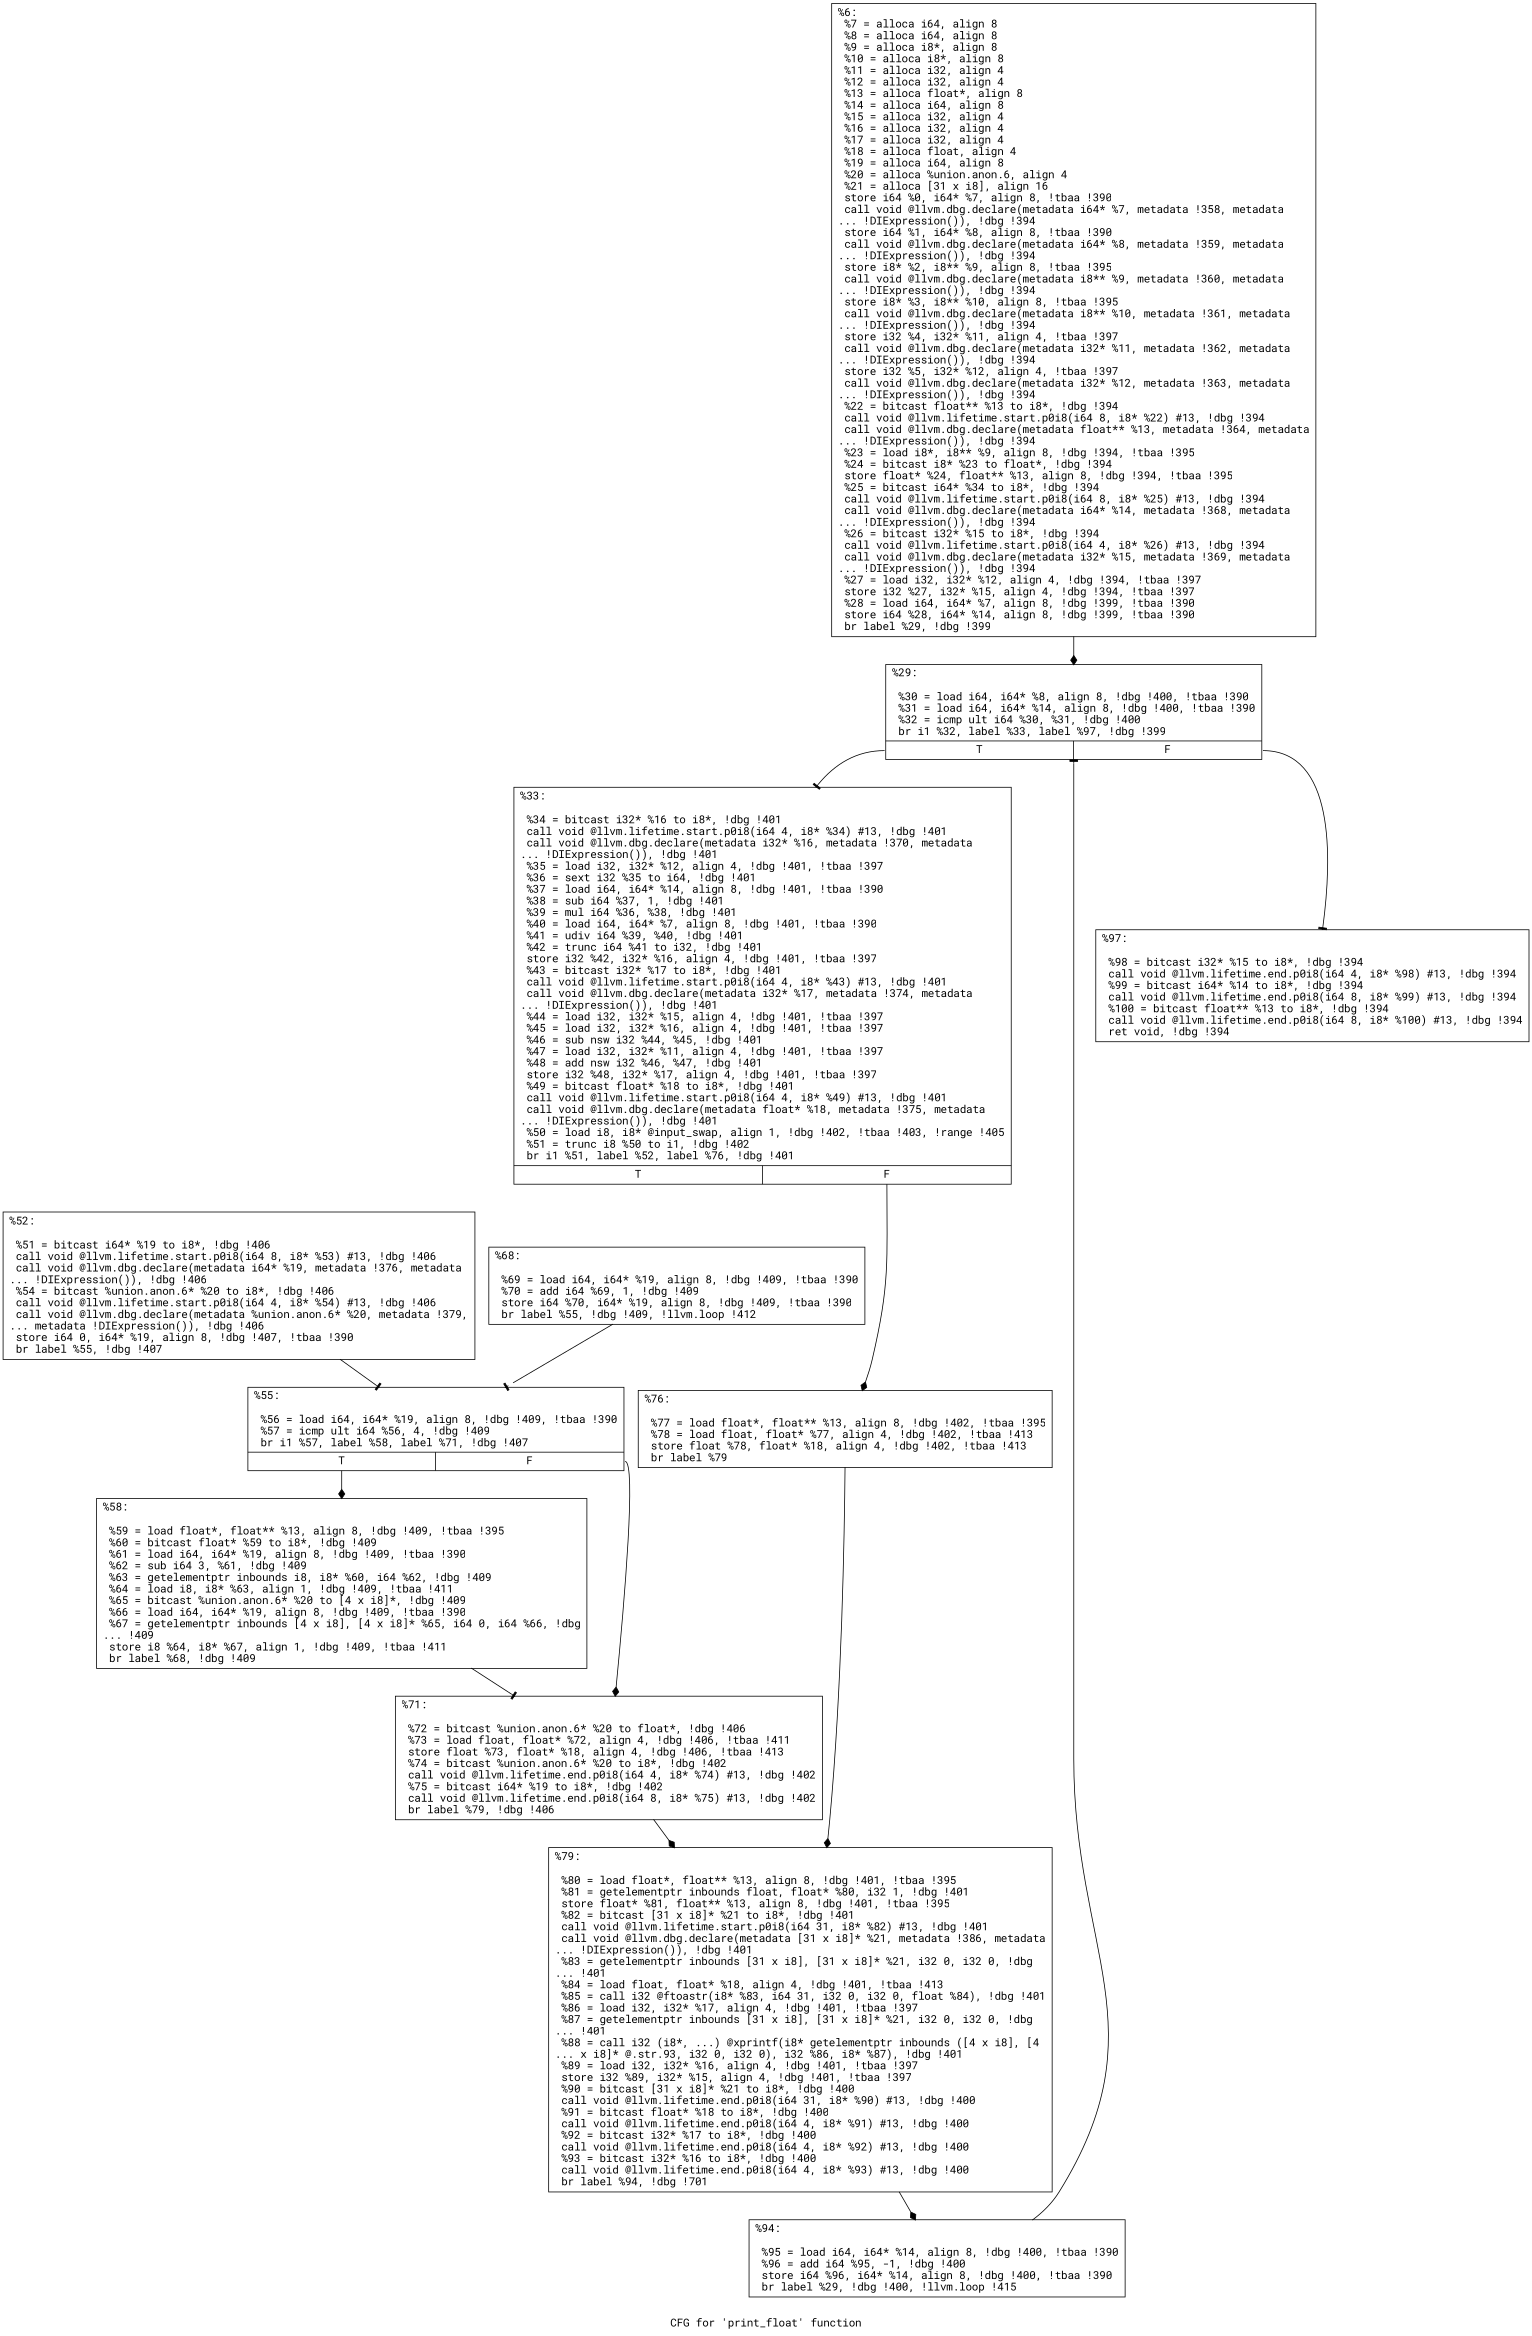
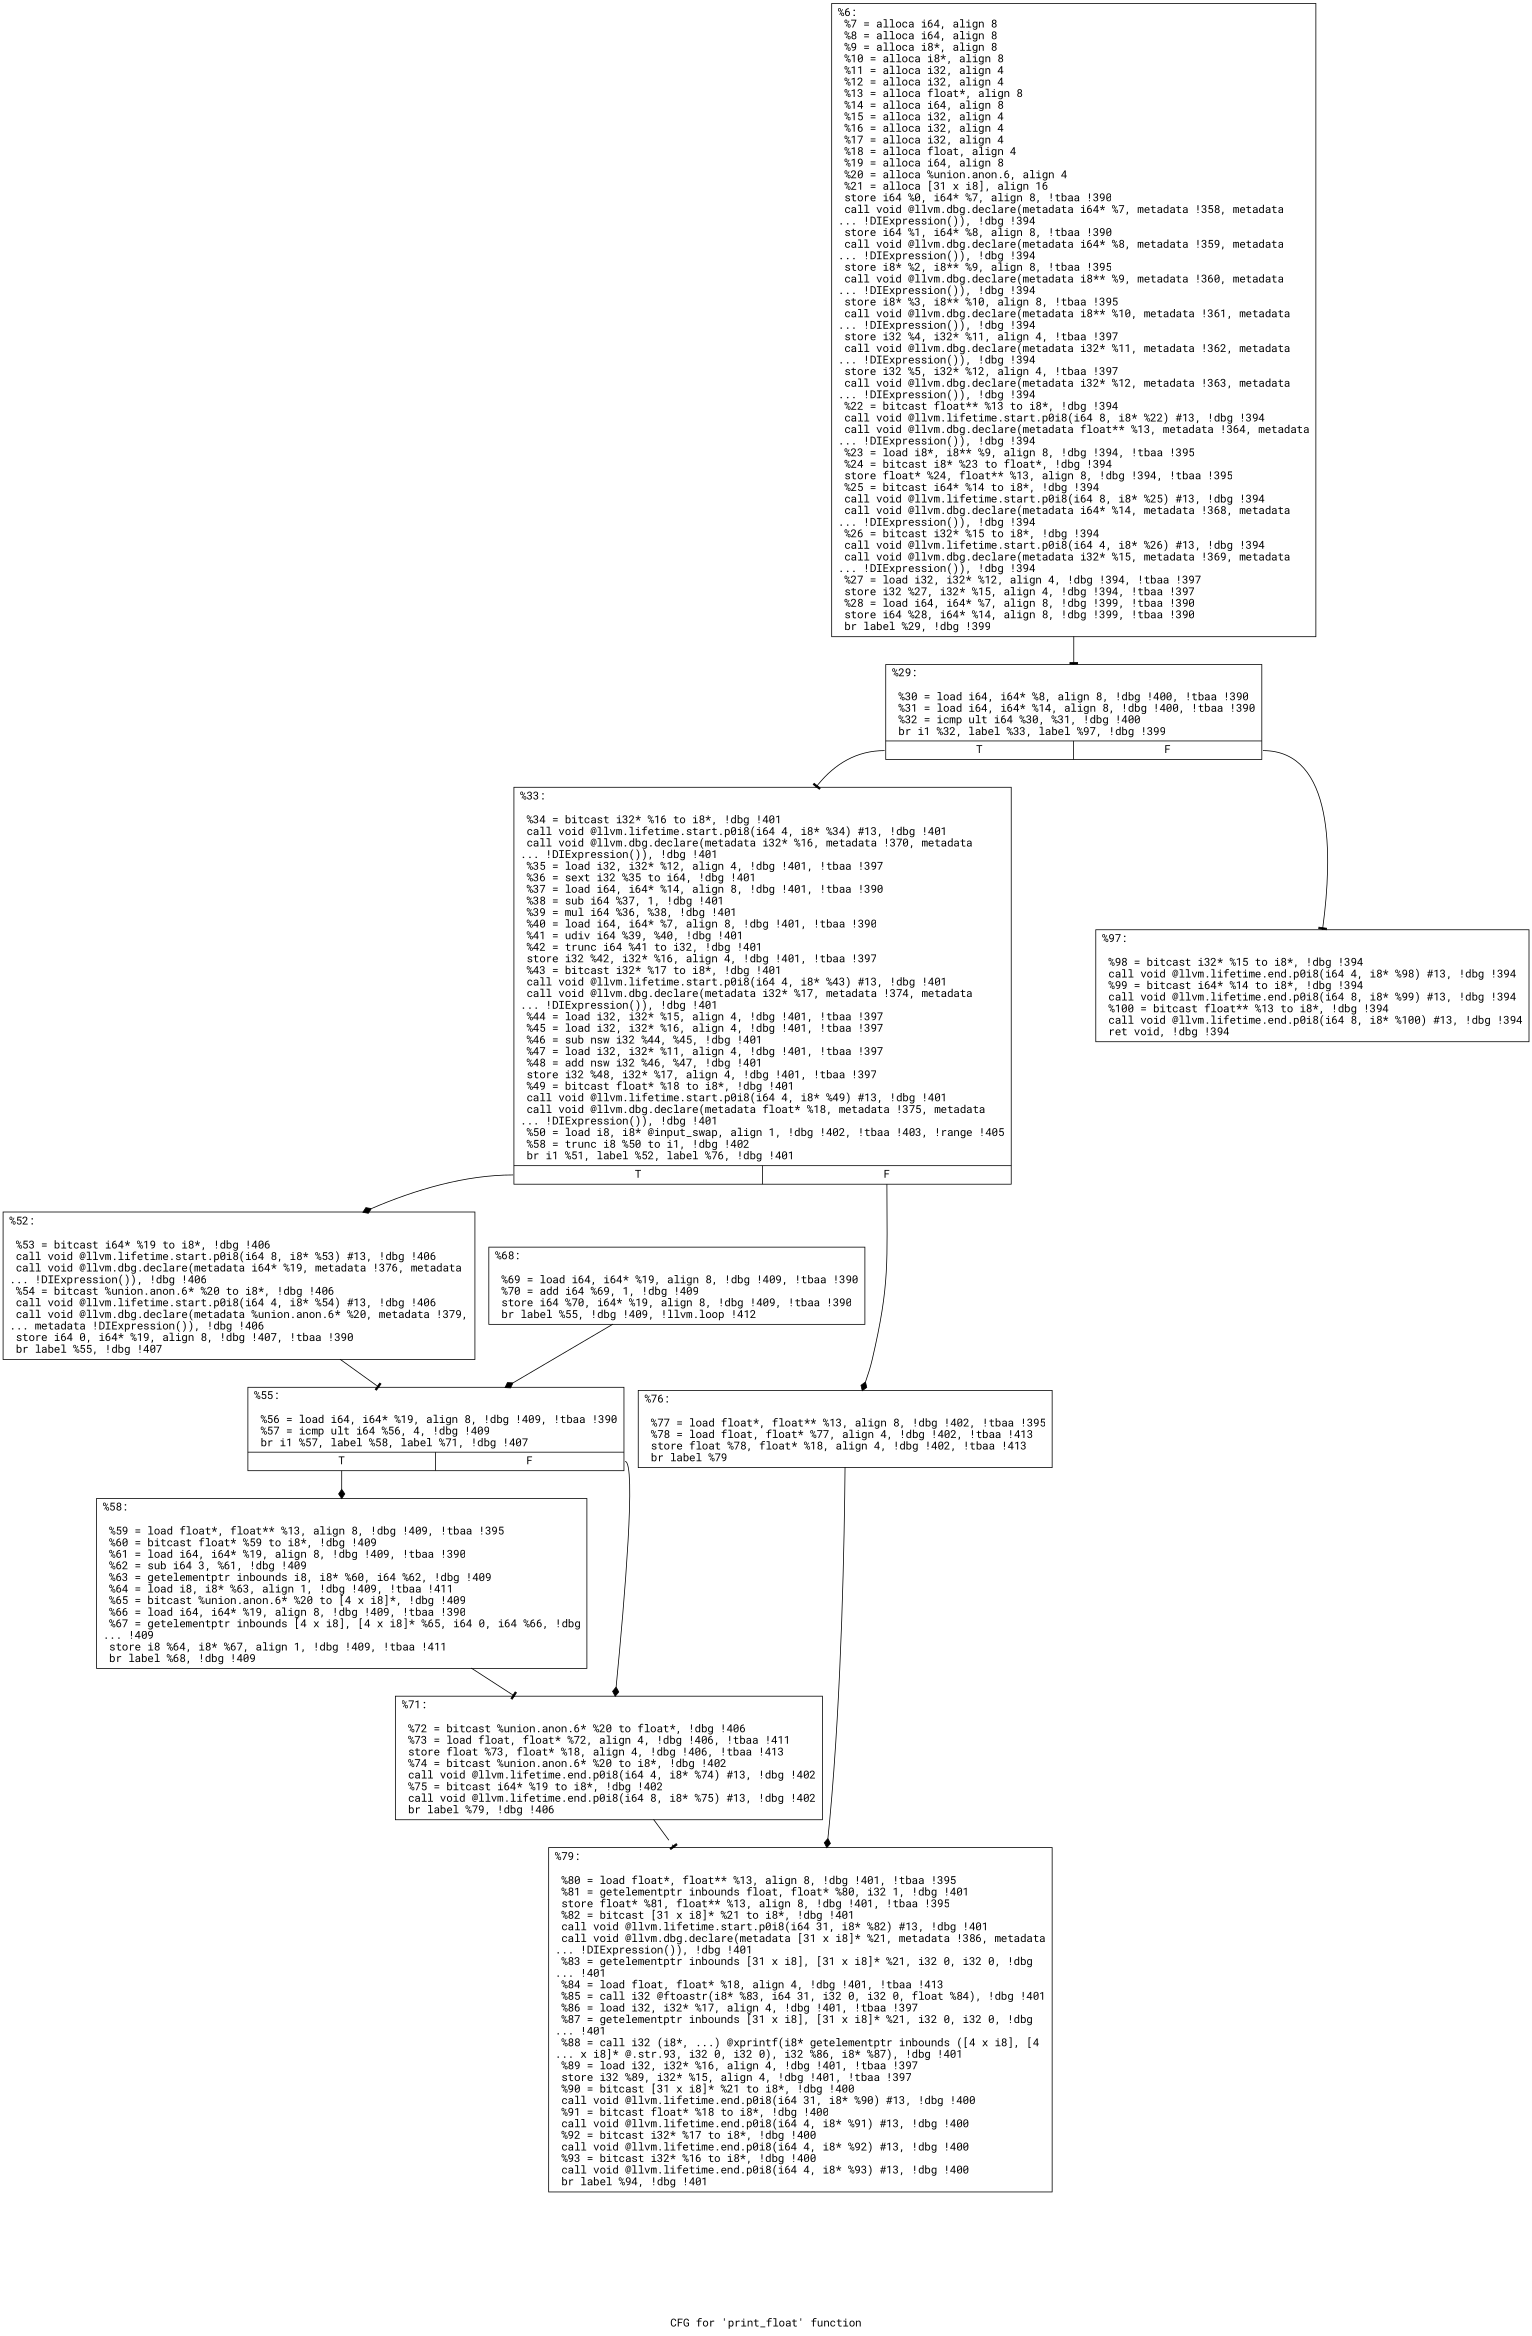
(969, 488) -> (969, 488)
(1074, 649) -> (1074, 649)
(635, 1144) -> (635, 1144)
none -> (441, 1185)
(140, 1245) -> (140, 1245)
(563, 1353) -> (563, 1353)
(661, 1830) -> (661, 1830)
(632, 2182) -> (632, 2182)
(937, 2258) -> none
